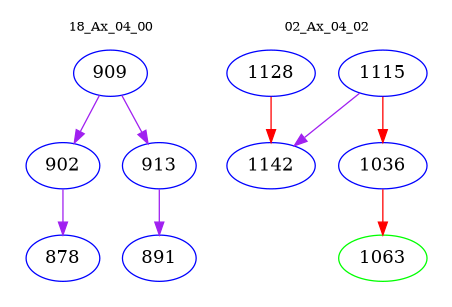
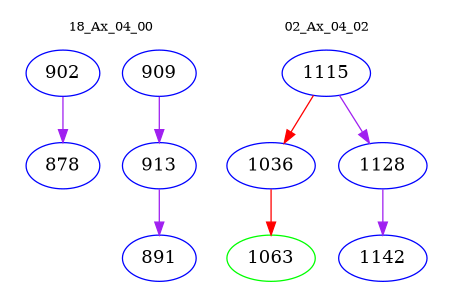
(90, 113) -> none
(271, 113) -> (383, 206)
(332, 115) -> (351, 114)
